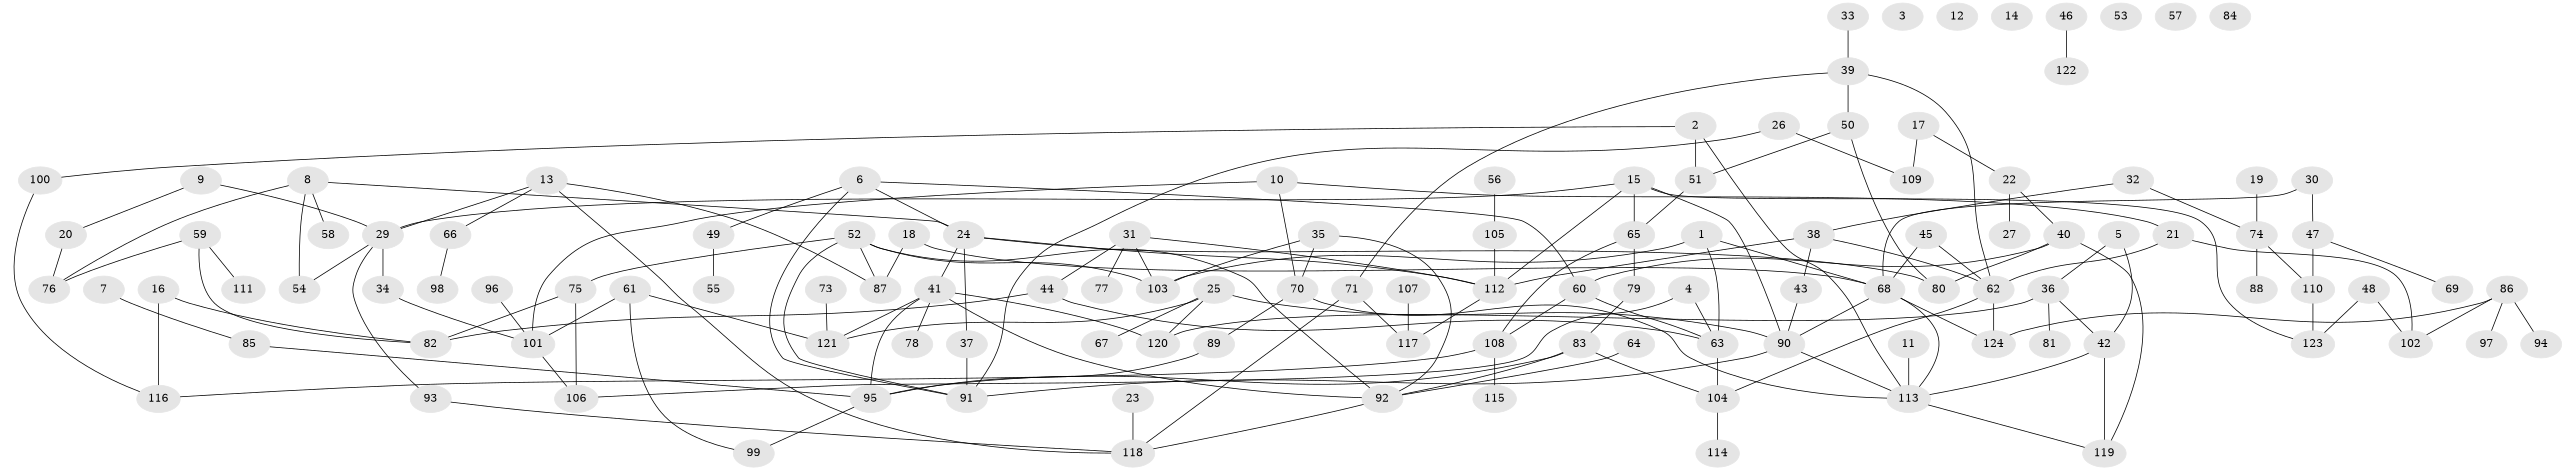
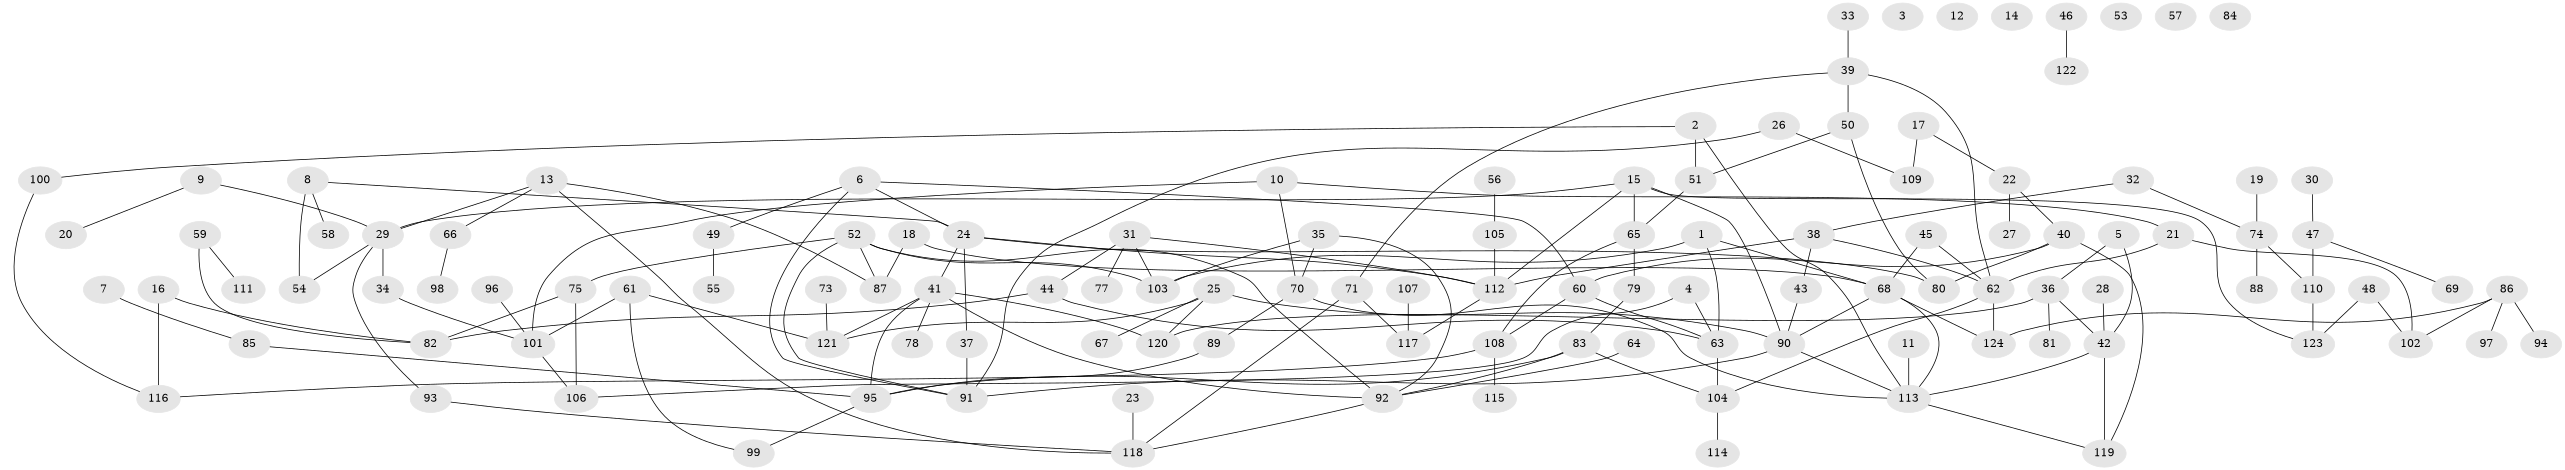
(2125, 201) -> none
(49, 290) -> none
none -> (2103, 290)
